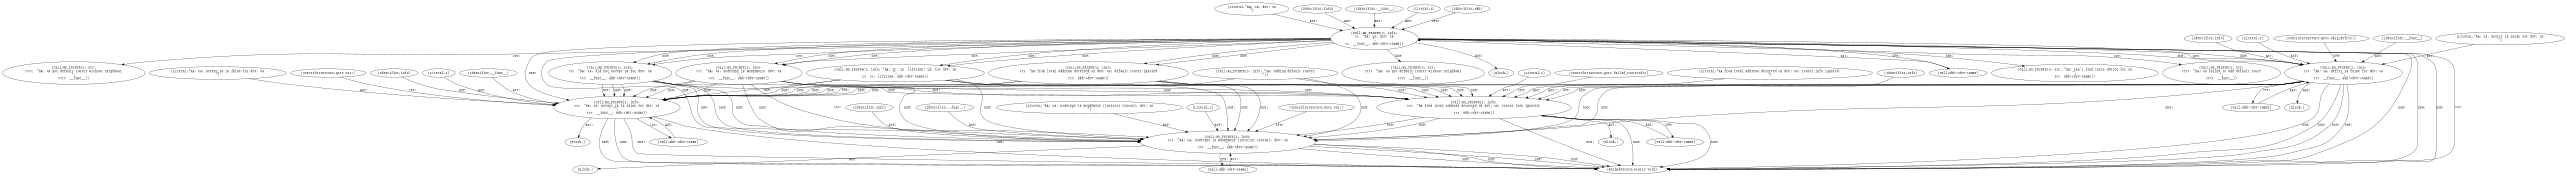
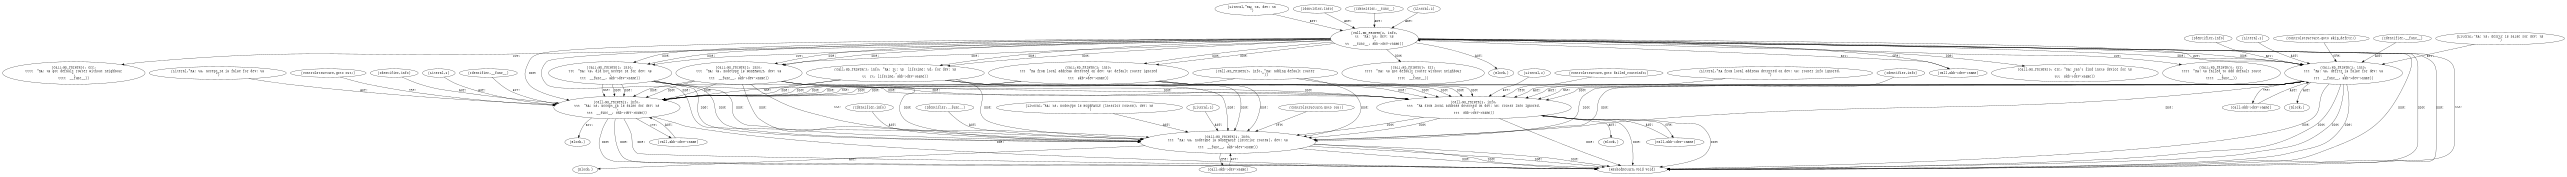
(1467, 9) -> none
(1632, 170) -> (1632, 170)
